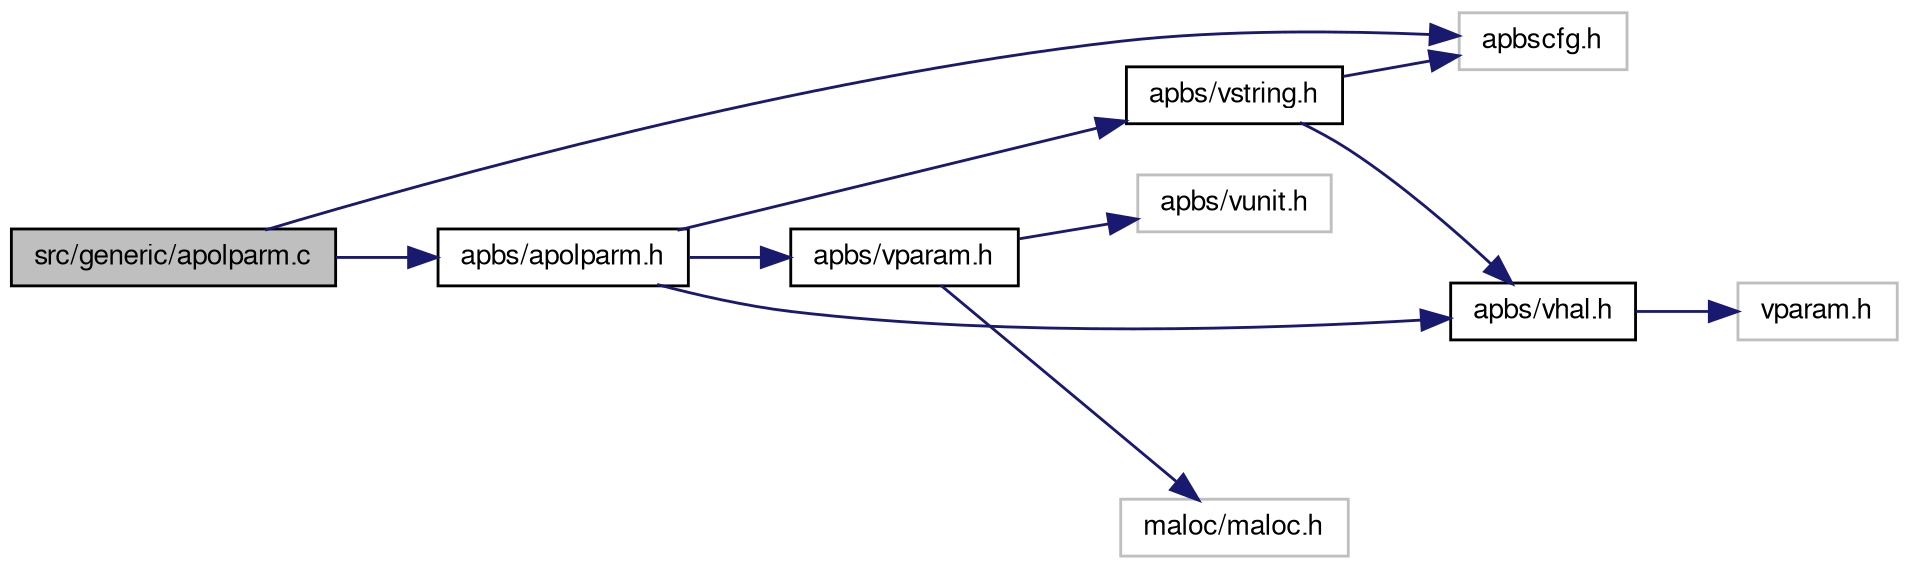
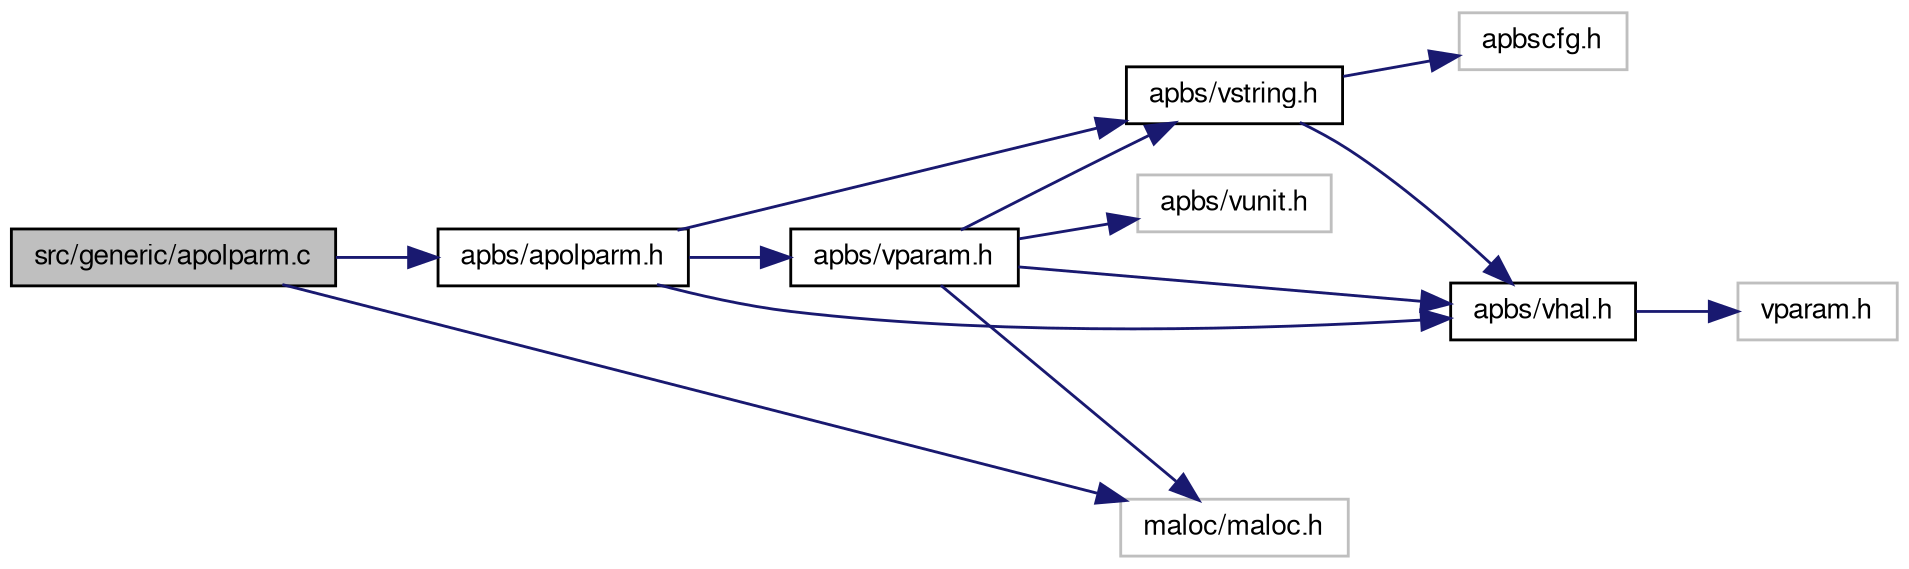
(841, 86) -> (690, 389)
none -> (1055, 182)
none -> (1220, 284)
